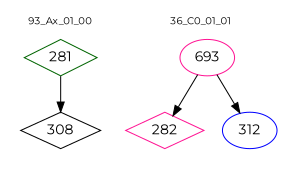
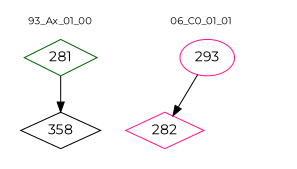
(201, 22) -> (201, 22)
(207, 58) -> (207, 58)
(61, 130) -> (61, 130)
(250, 130) -> none
